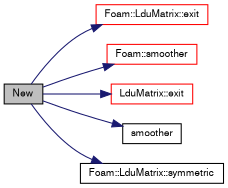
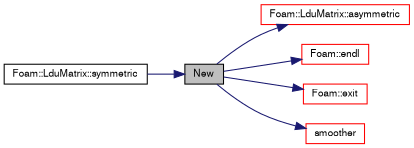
(152, 15) -> (335, 15)
(152, 54) -> (335, 54)
(152, 94) -> (335, 94)
(152, 134) -> (335, 134)
(58, 136) -> (161, 74)
